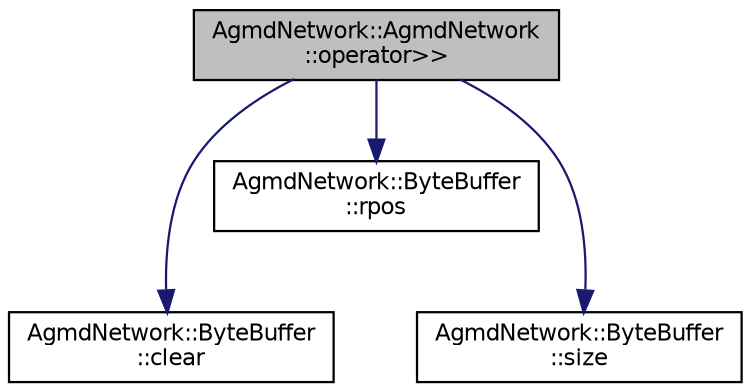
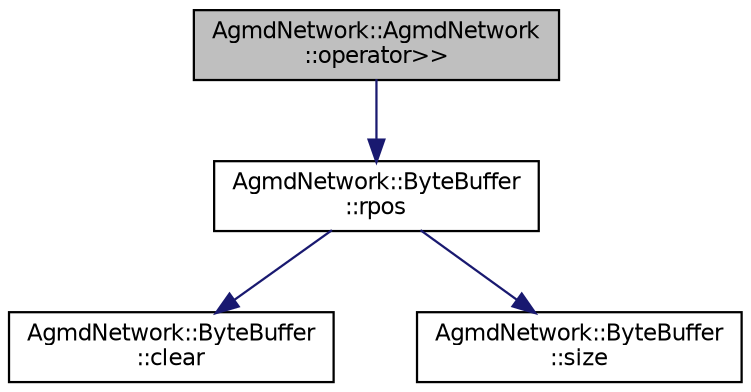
(193, 162) -> (283, 265)
(560, 162) -> (469, 265)
